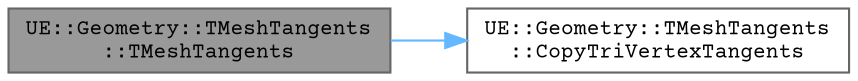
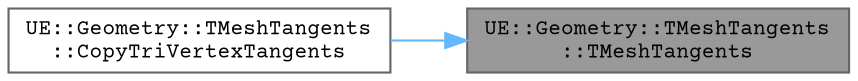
(418, 41) -> (418, 41)
